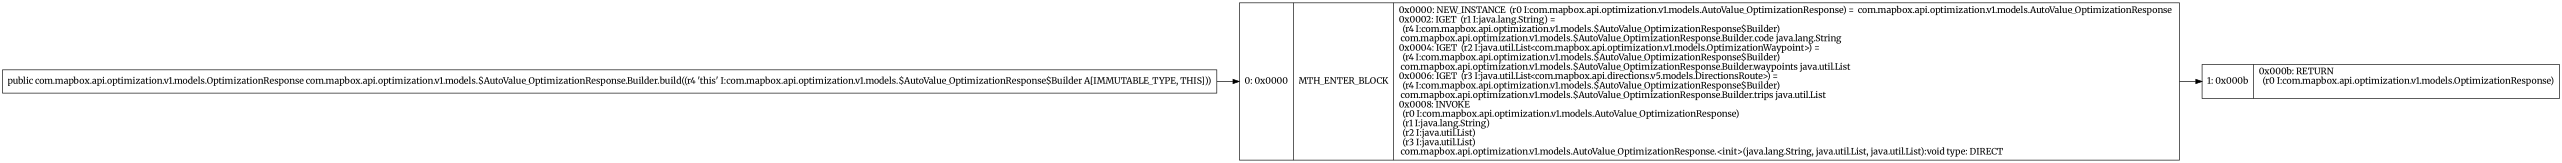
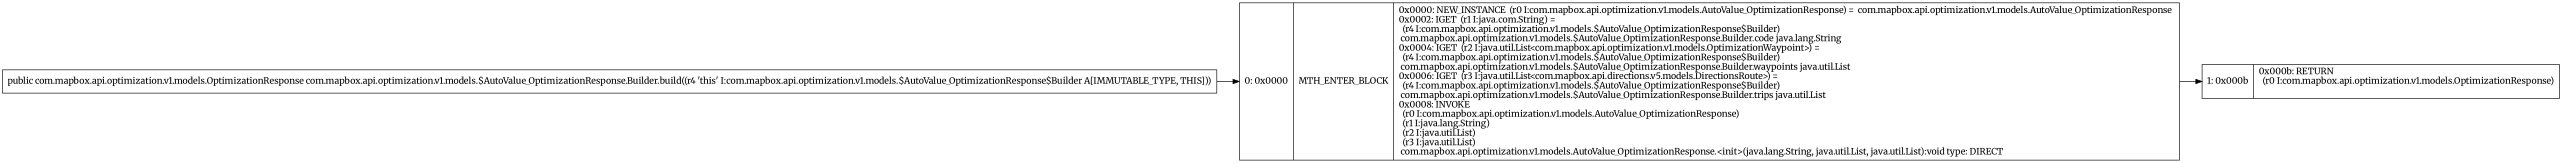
(1478, 20) -> (1478, 20)
